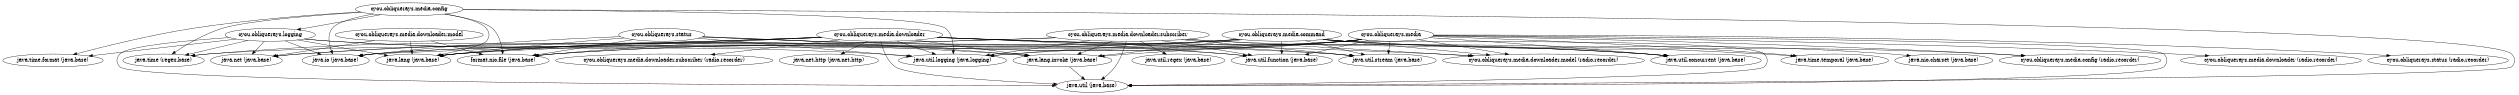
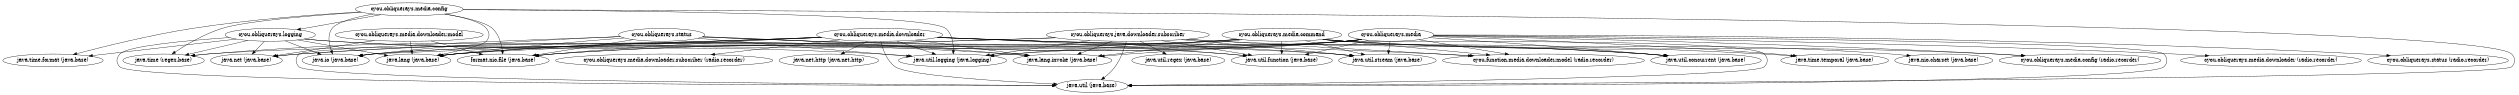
(1128, 35) -> (1128, 35)
(1543, 60) -> (1543, 60)
(1076, 72) -> (507, 79)
